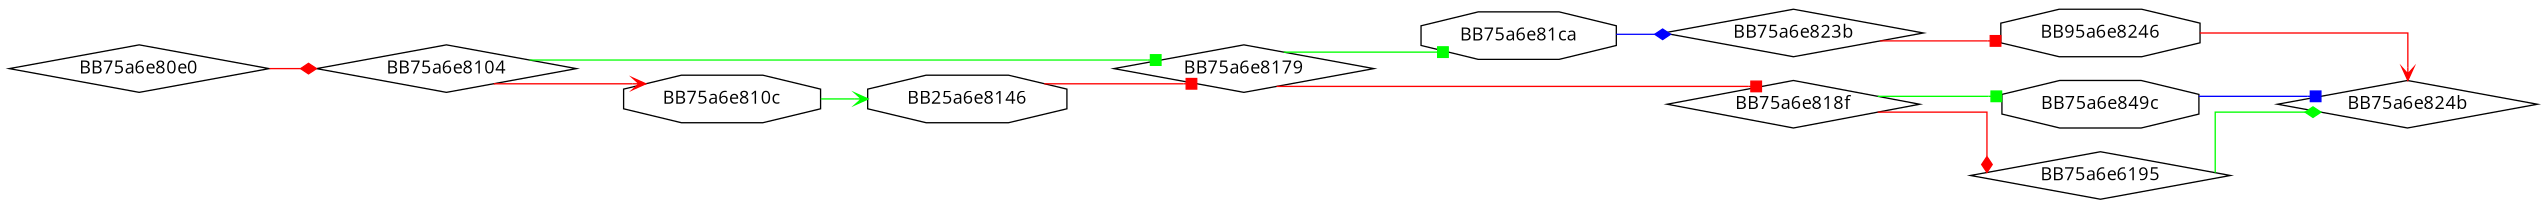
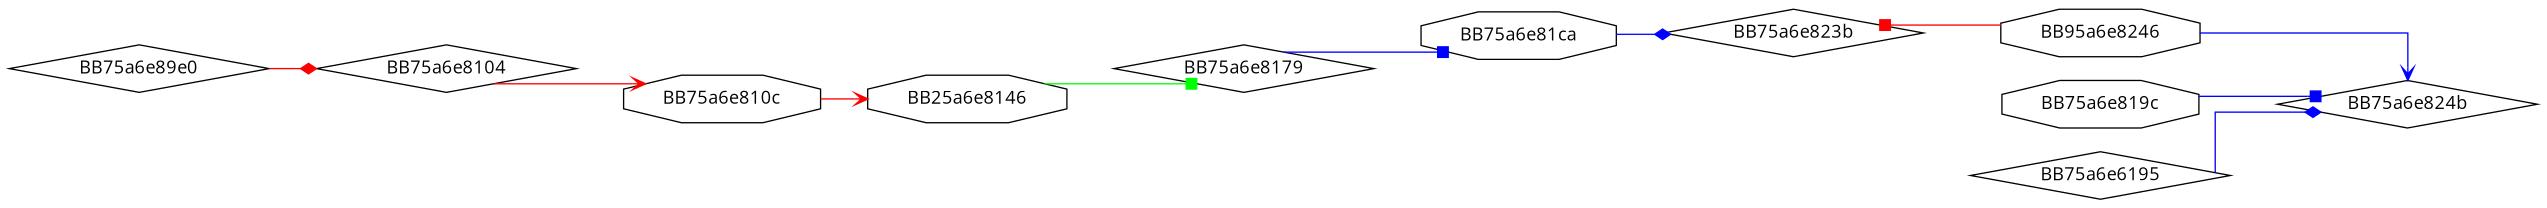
(2321, 33) -> (2321, 33)
(1934, 41) -> (1947, 25)
(1359, 52) -> (1359, 52)
(839, 60) -> none
(139, 69) -> (139, 69)
(1114, 84) -> (1114, 84)
(838, 99) -> (838, 99)
(1793, 104) -> none
(2100, 104) -> (2100, 104)
(2230, 112) -> (2230, 112)
